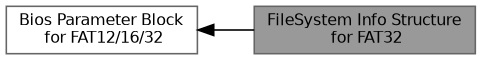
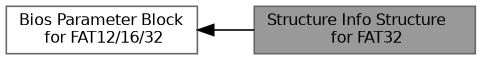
(365, 30) -> (365, 30)
